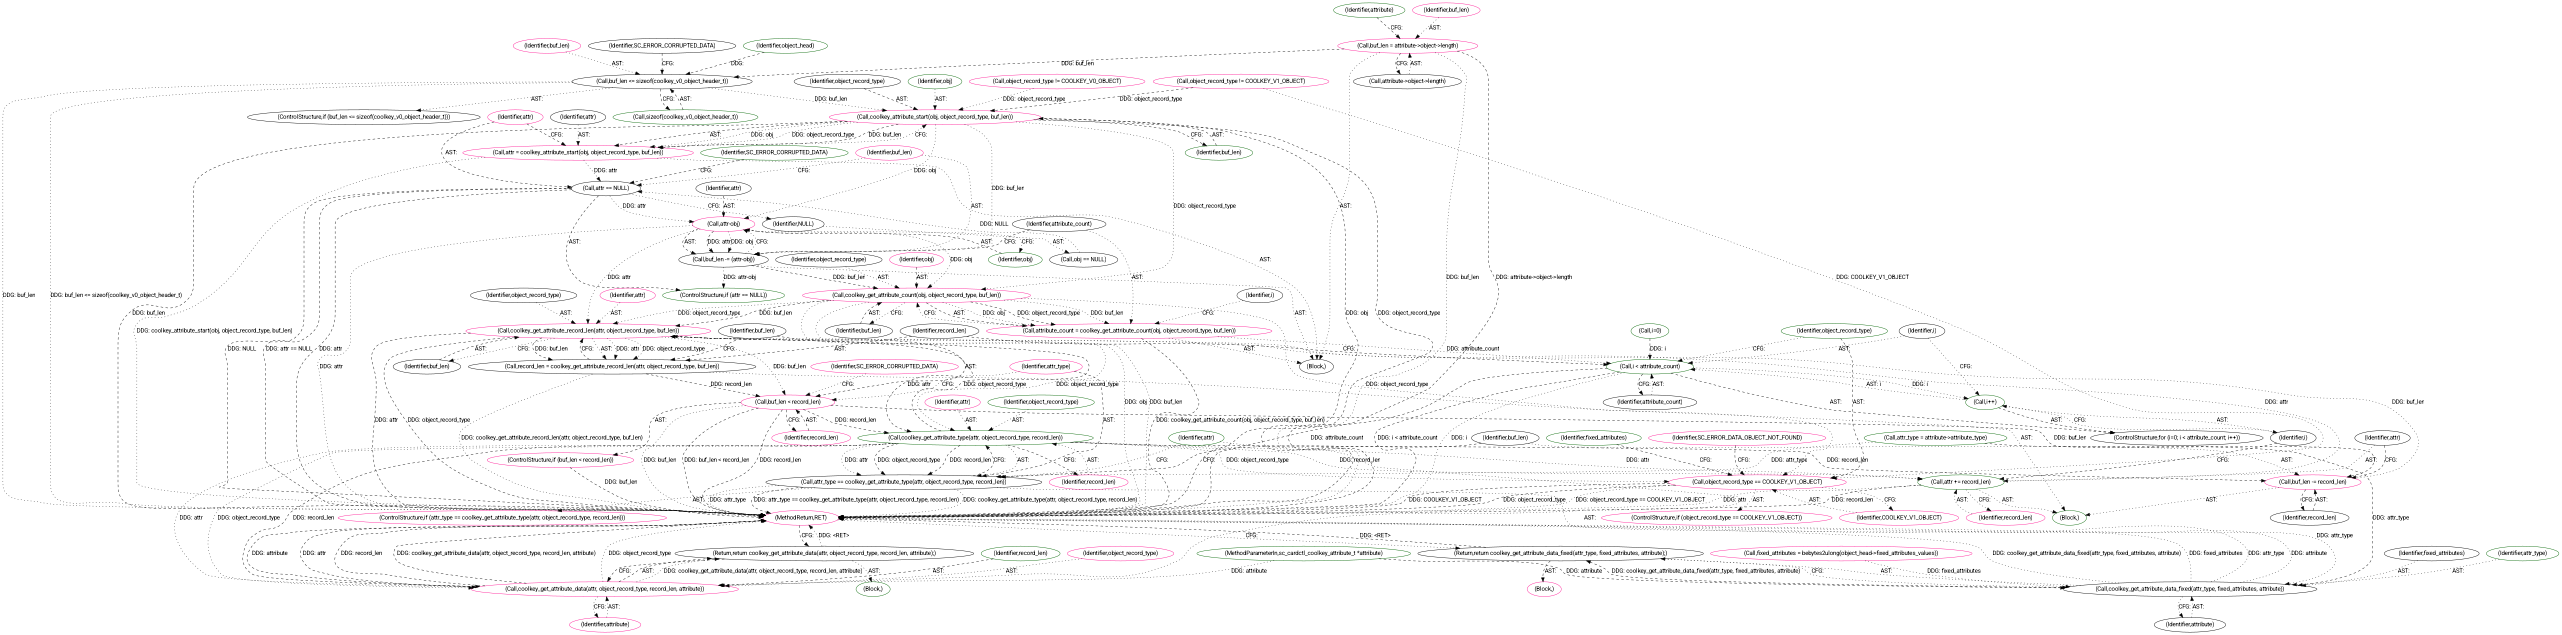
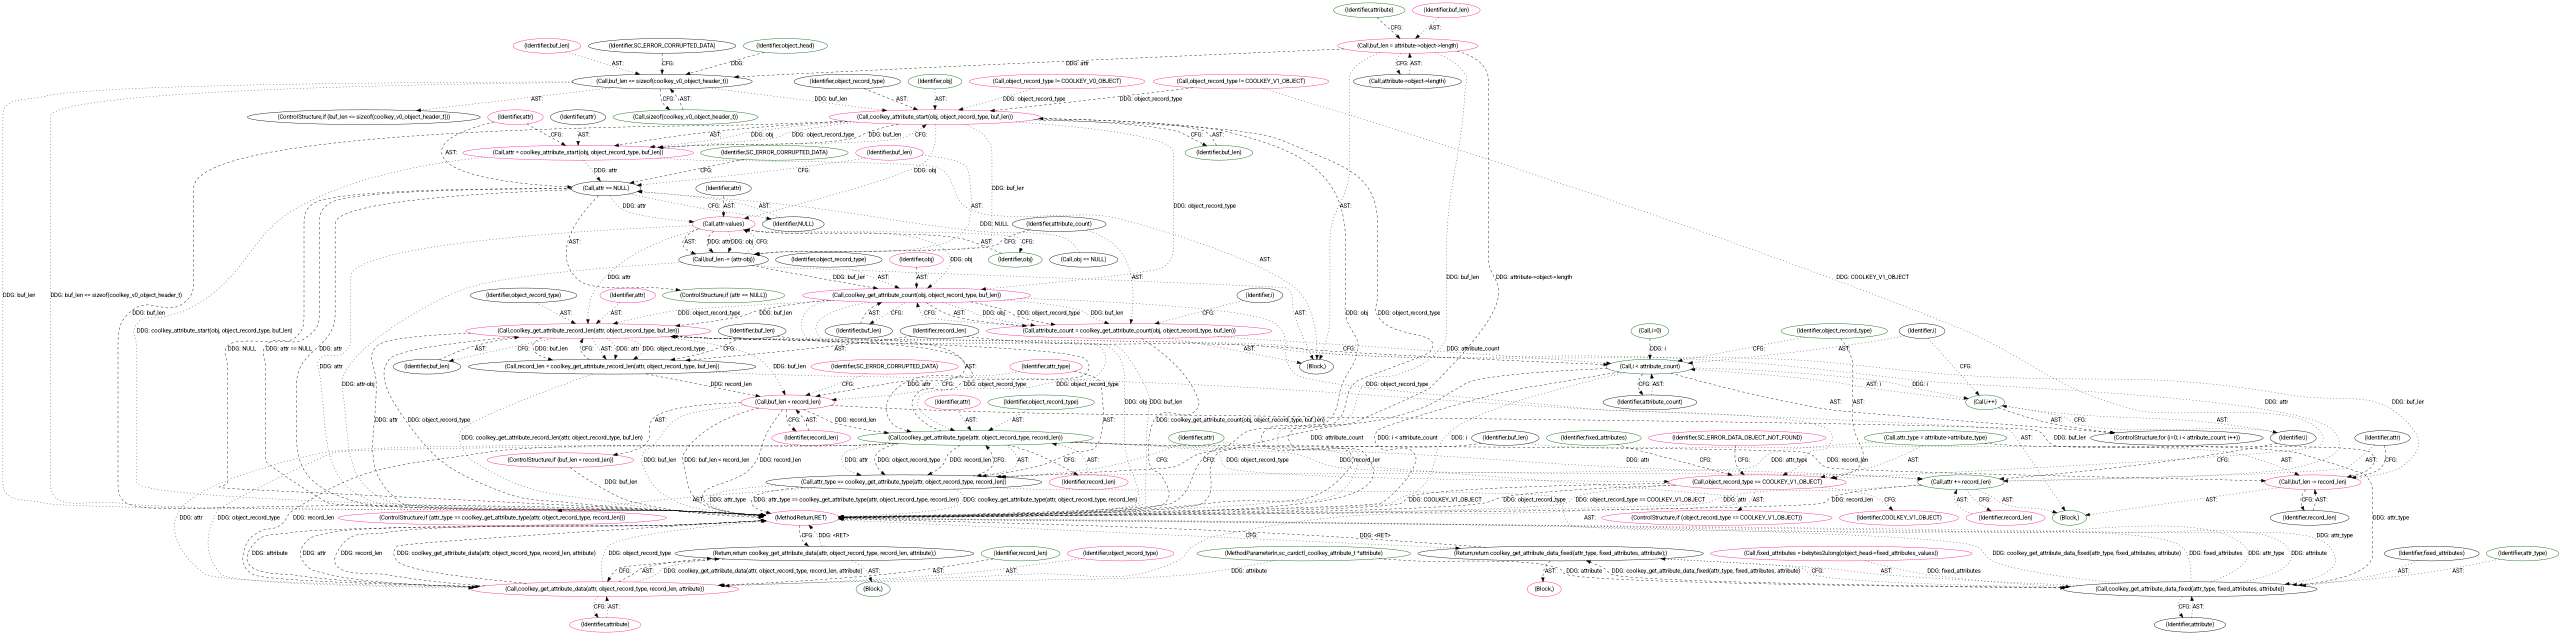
(1396, 62) -> (1396, 62)
(1078, 64) -> (1078, 64)
(724, 224) -> (724, 224)
(946, 233) -> (733, 202)
(724, 276) -> (346, 426)
(1820, 506) -> (1876, 466)
